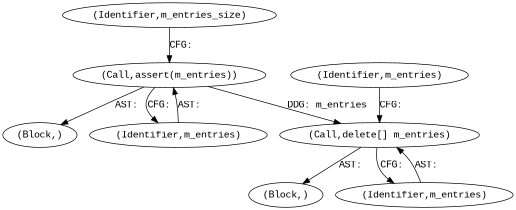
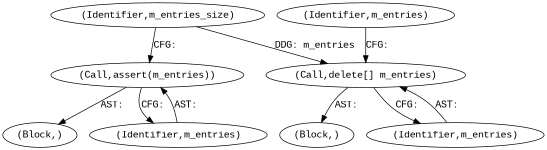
(271, 104) -> (259, 44)
